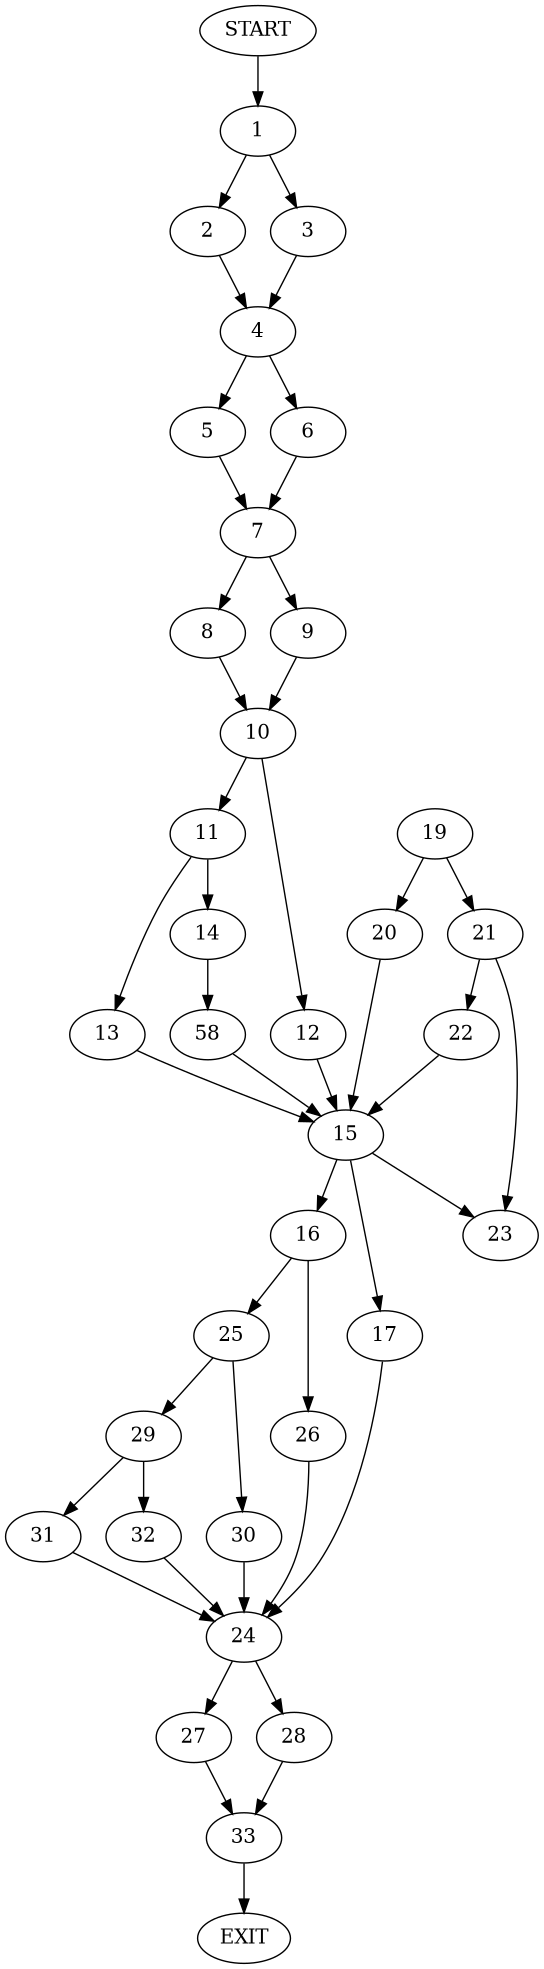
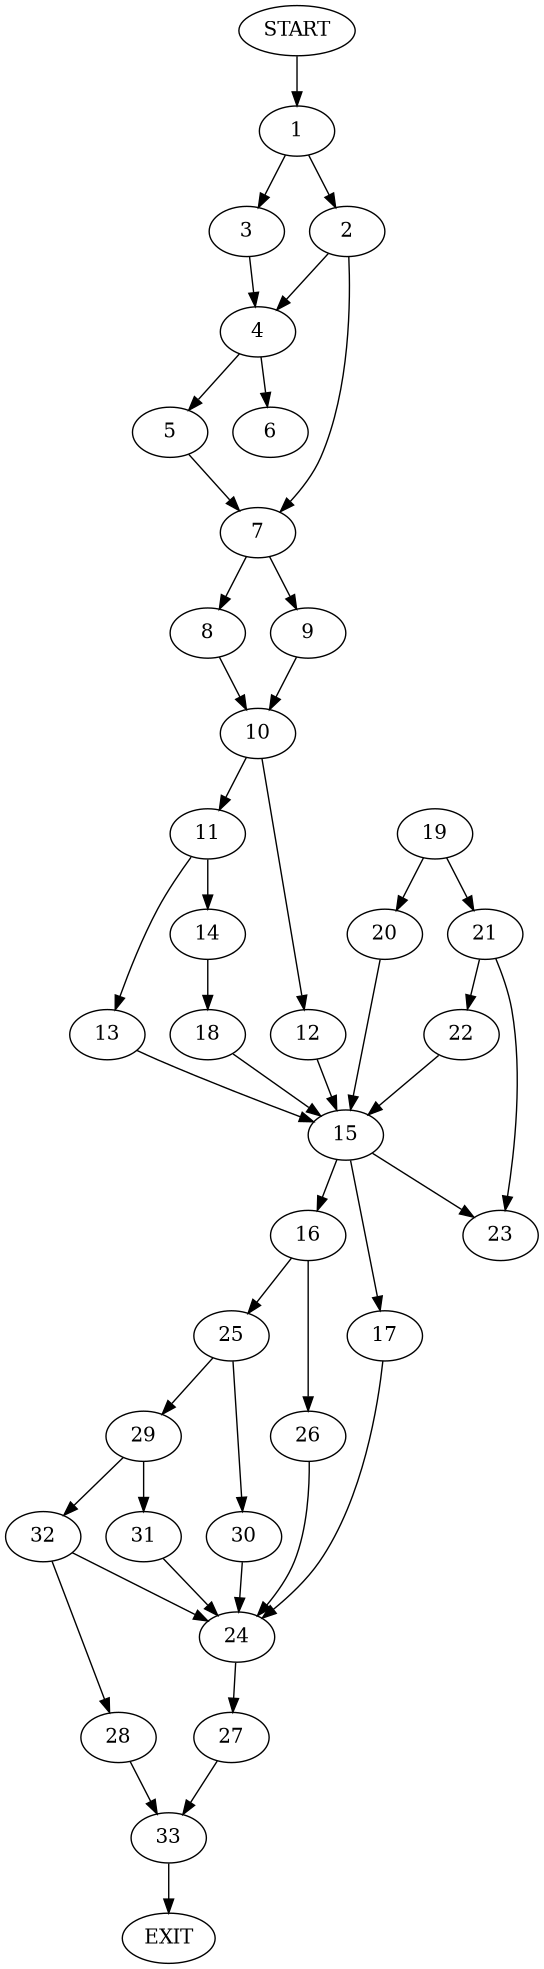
(286, 476) -> (341, 385)
(208, 1035) -> (208, 1035)
(266, 1681) -> (78, 1630)
